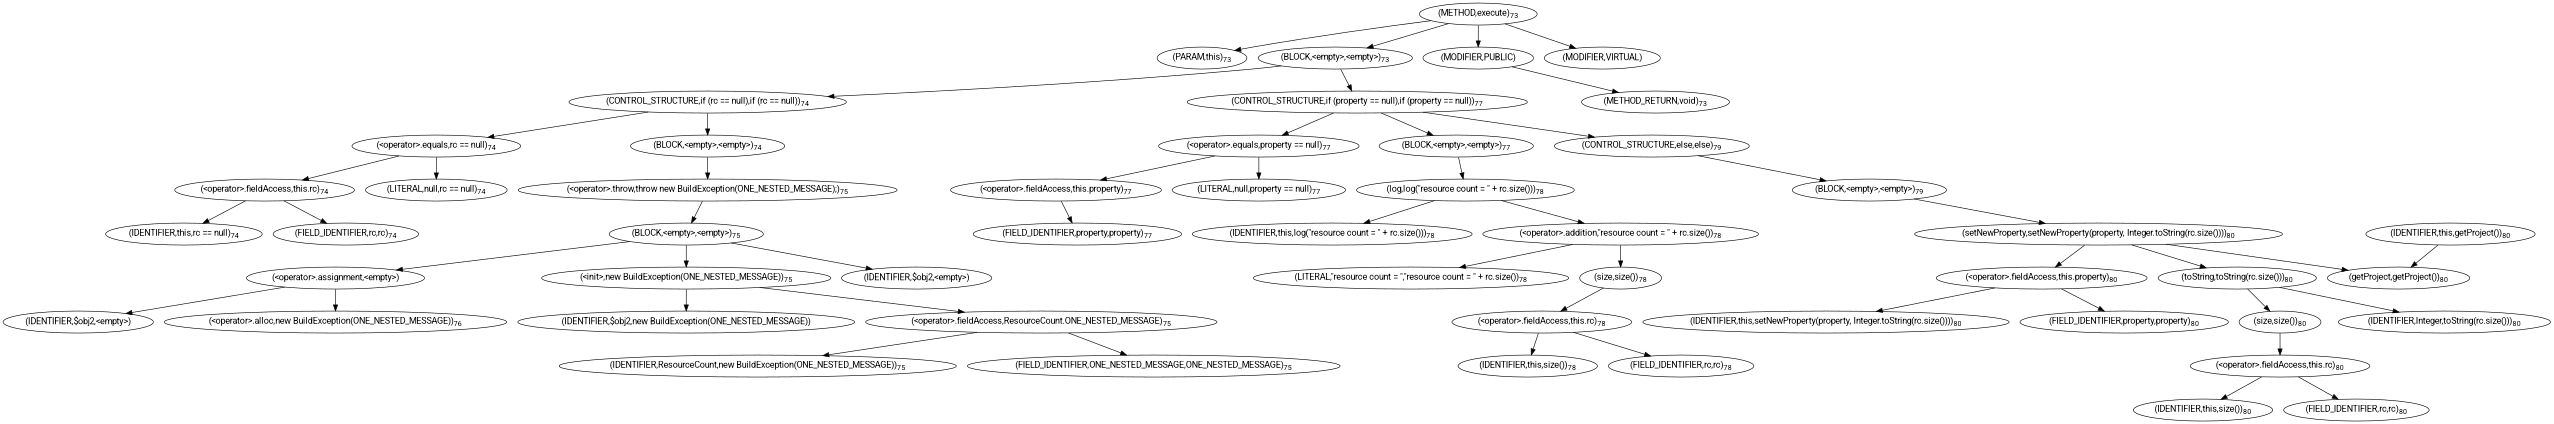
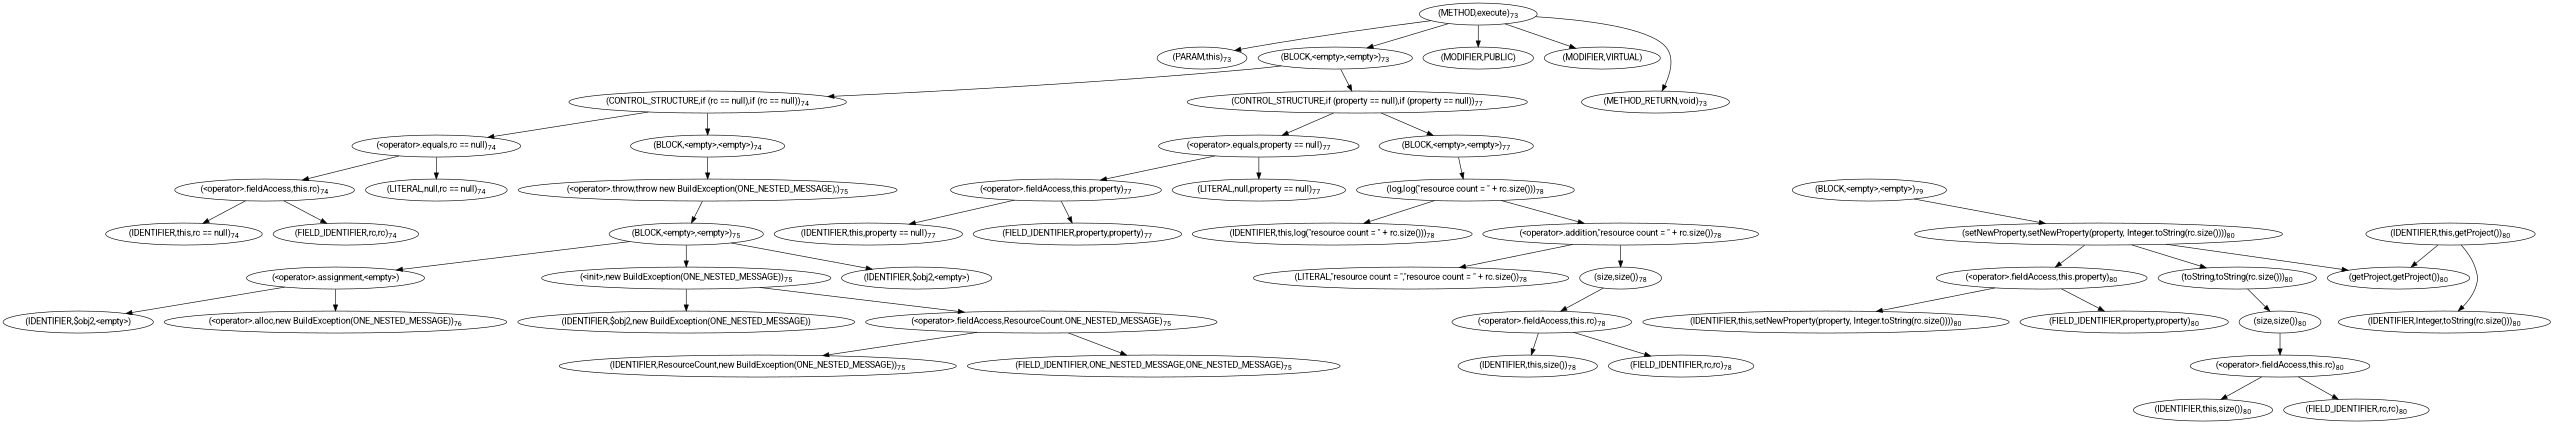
(1562, 79) -> (1623, 28)
(1652, 146) -> none
none -> (868, 234)
(2336, 299) -> (2477, 276)
